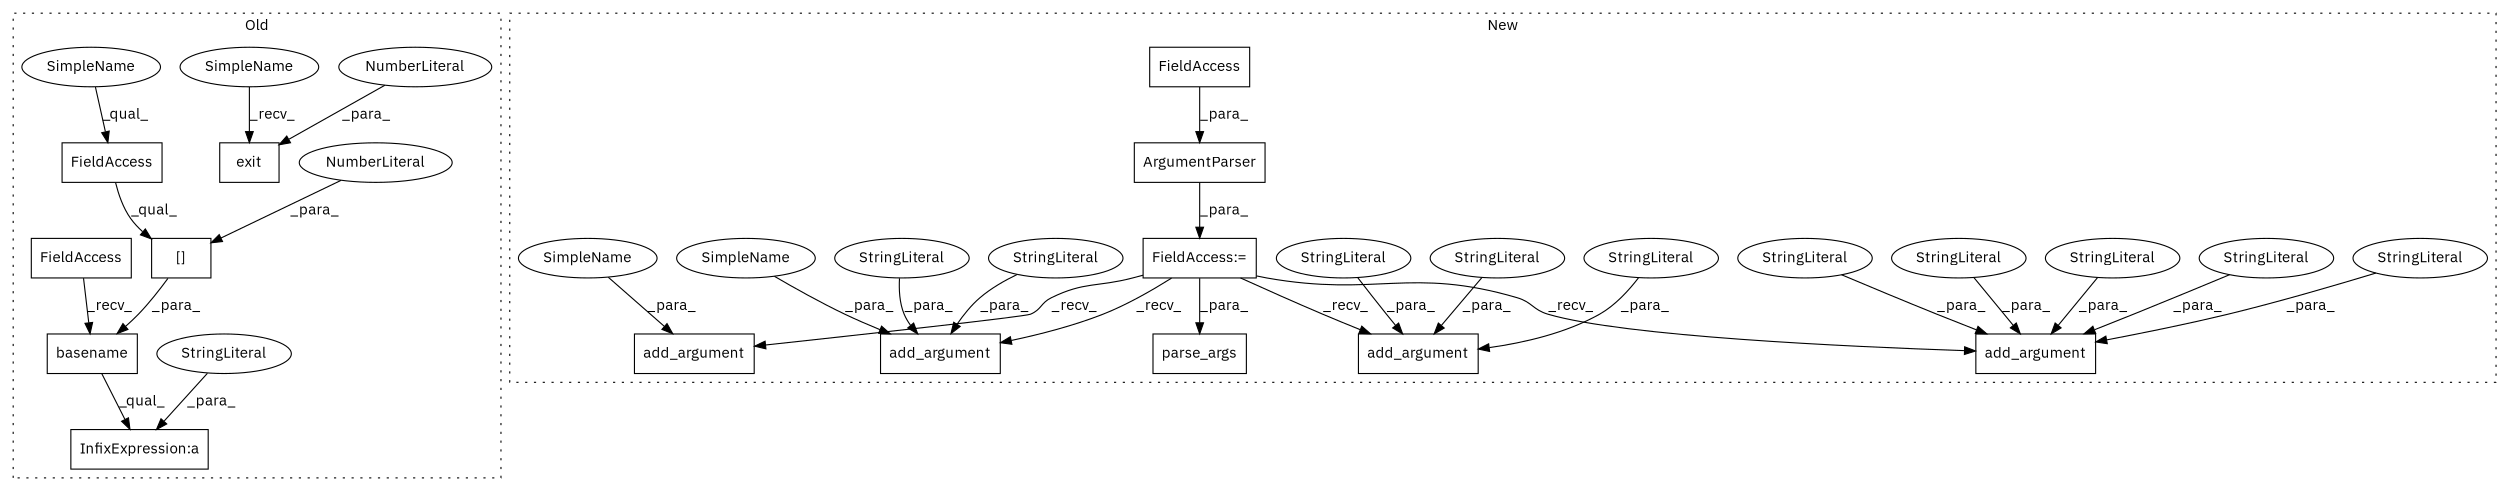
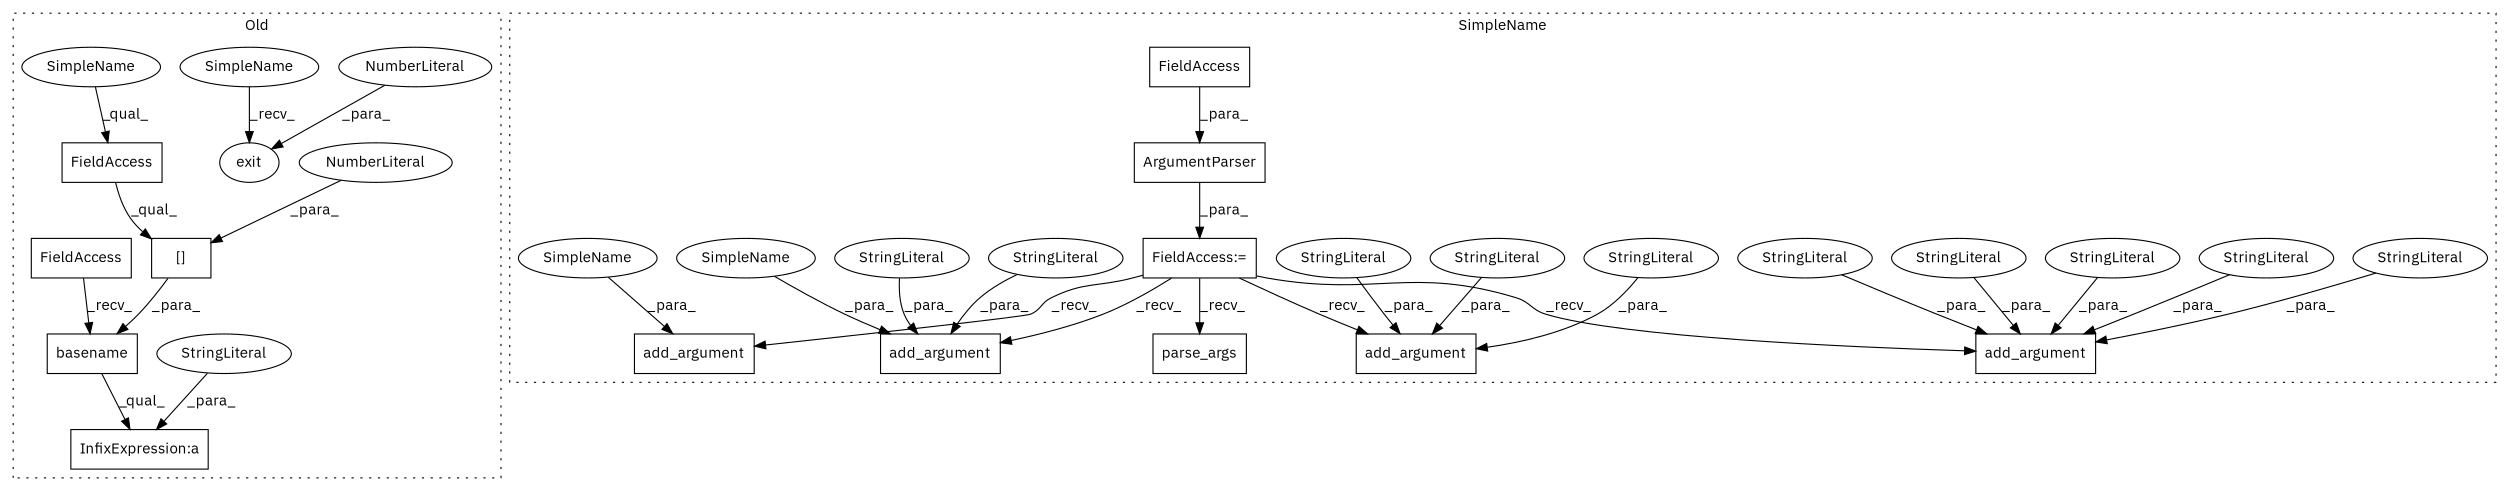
(1503, 26) -> (1503, 26)
(249, 163) -> (249, 163)
(1225, 306) -> (1223, 306)
